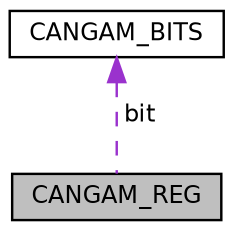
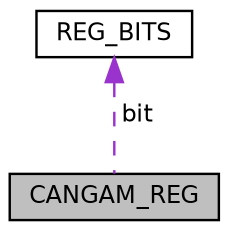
(117, 34) -> (114, 34)
